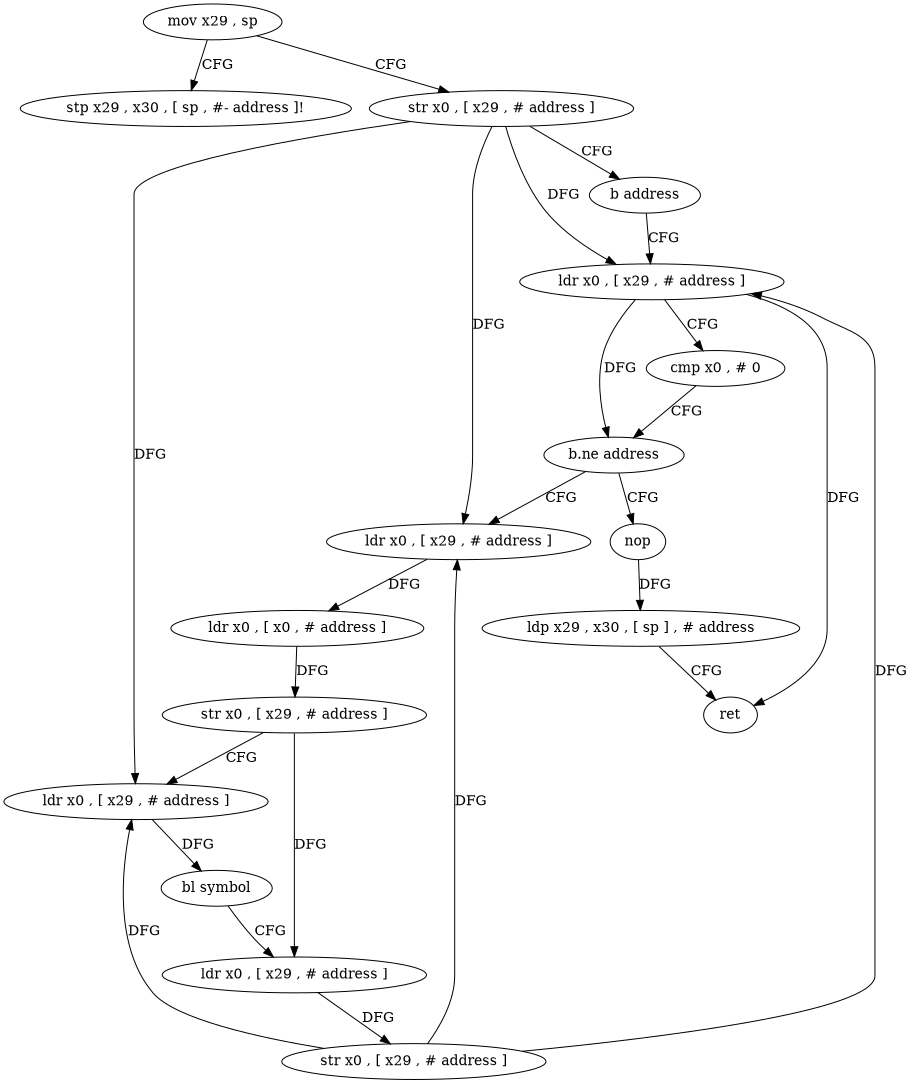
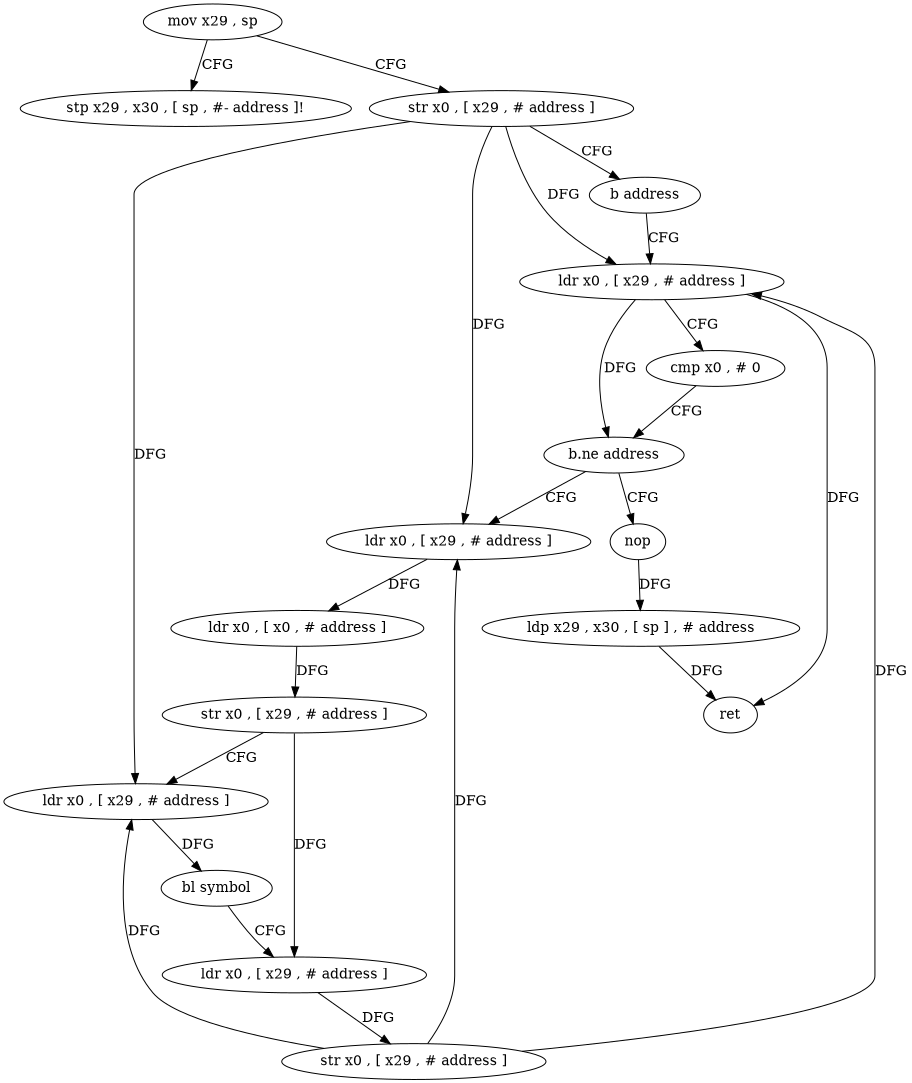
(707, 672) -> (707, 672)
